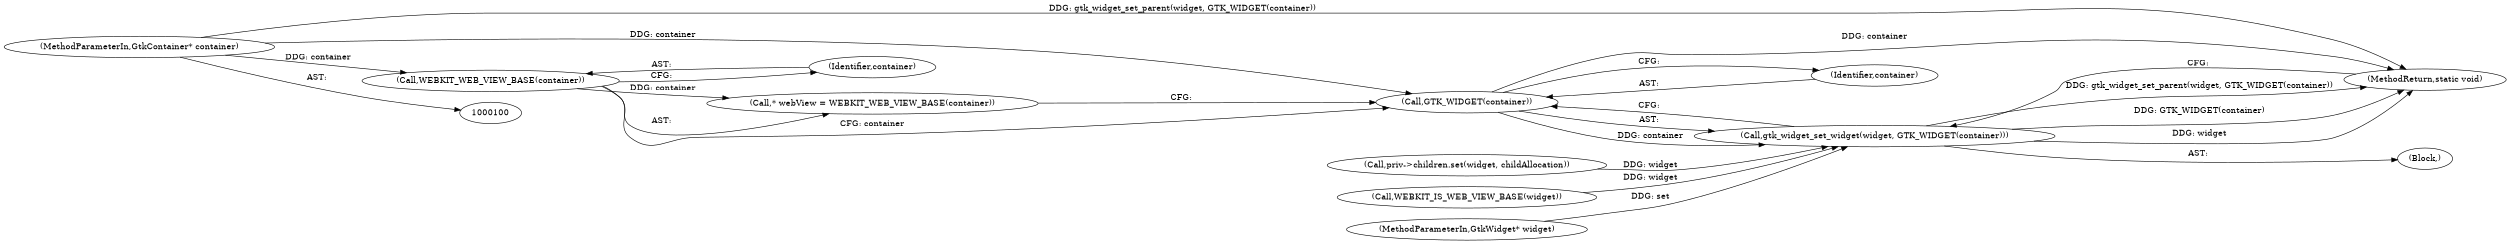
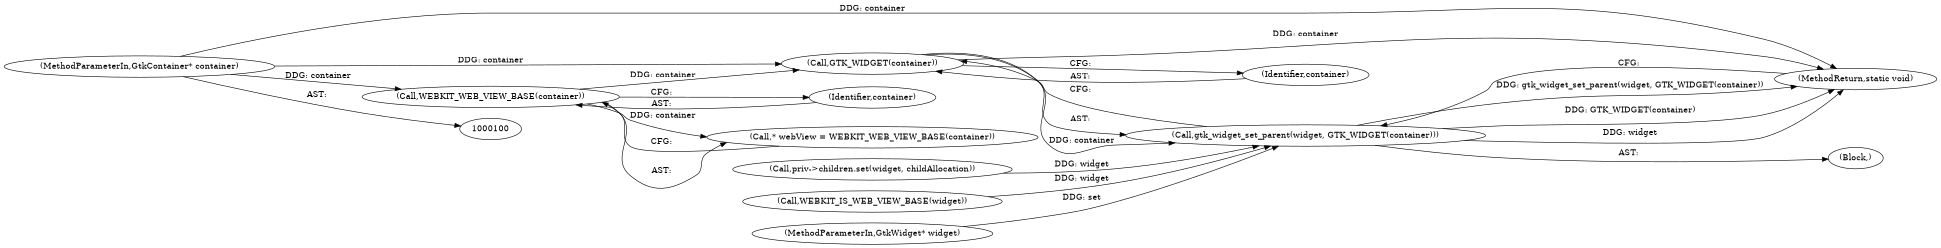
(1183, 9) -> (872, 9)
(1204, 103) -> (679, 151)
(872, 124) -> (663, 75)
(1875, 136) -> (1306, 136)
